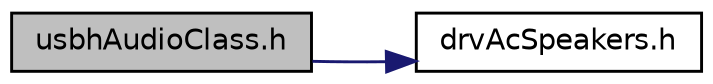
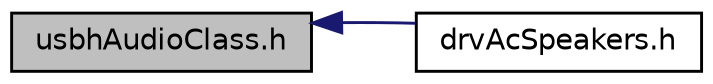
(349, 62) -> (379, 23)
